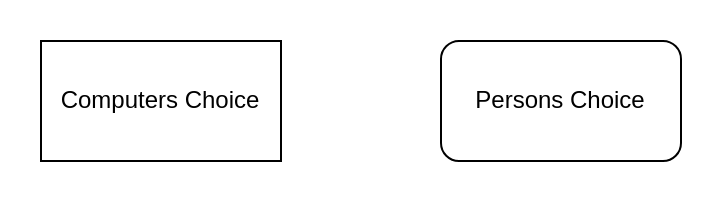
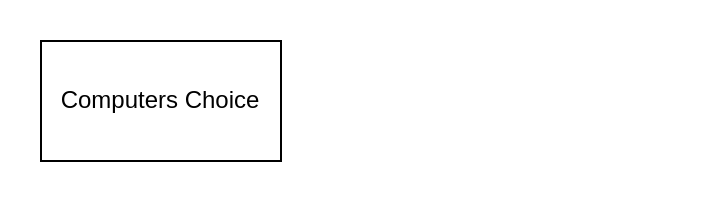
(561, 101) -> none
